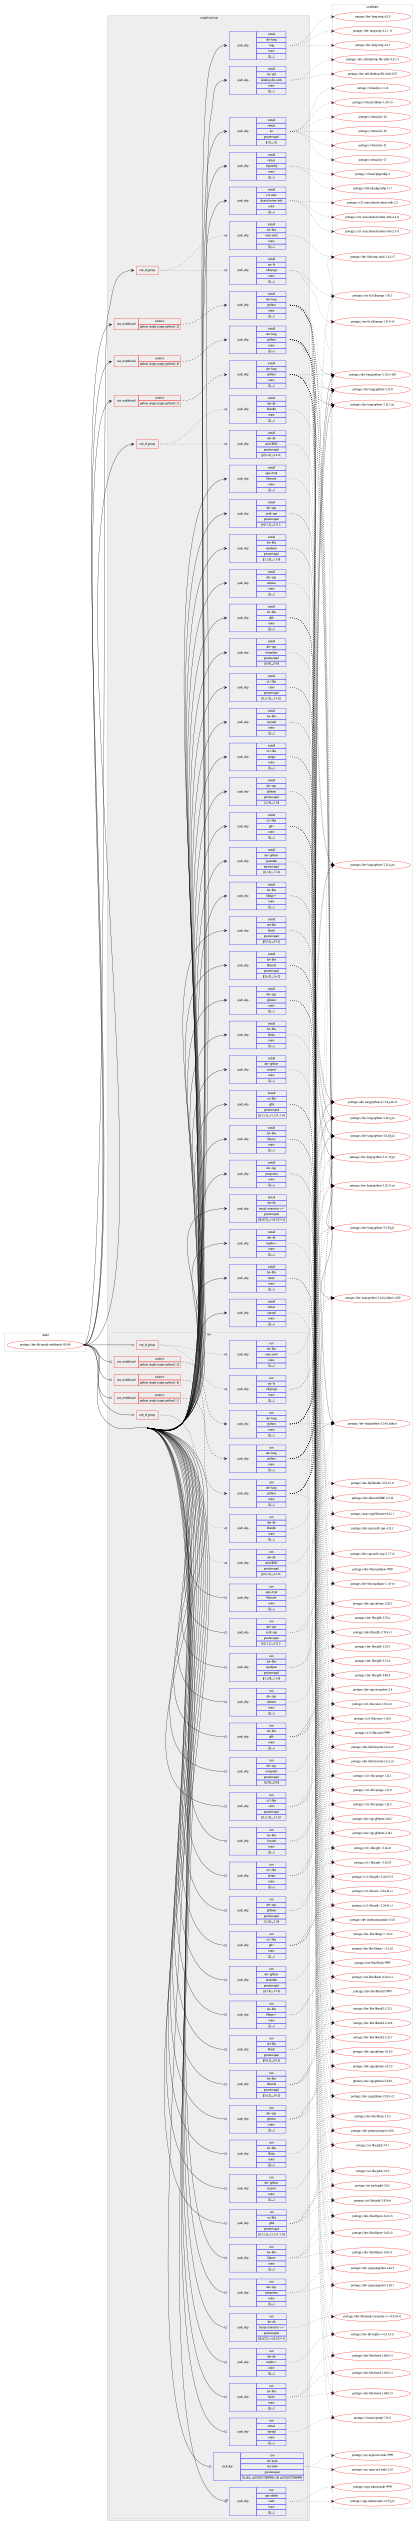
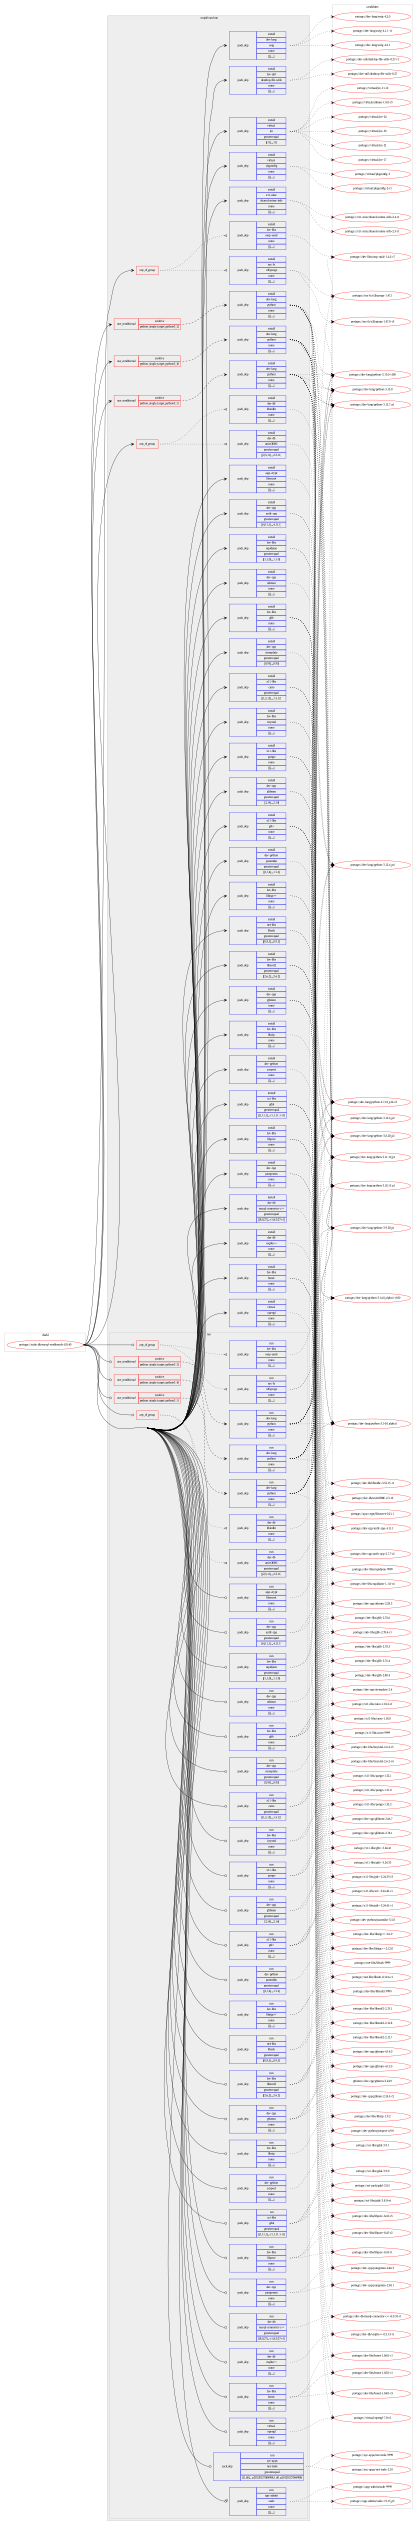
(372, 189) -> (372, 189)
(372, 203) -> none
(45, 1345) -> (45, 1345)
